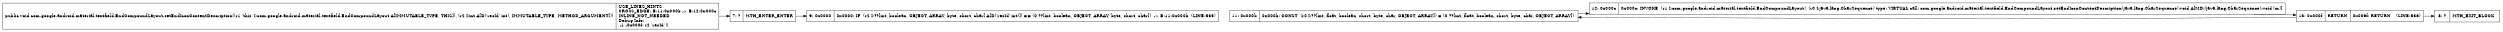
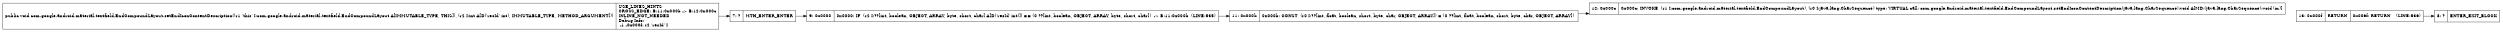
(2274, 15) -> none
(2473, 16) -> (2474, 16)
(1939, 19) -> (1222, 16)
